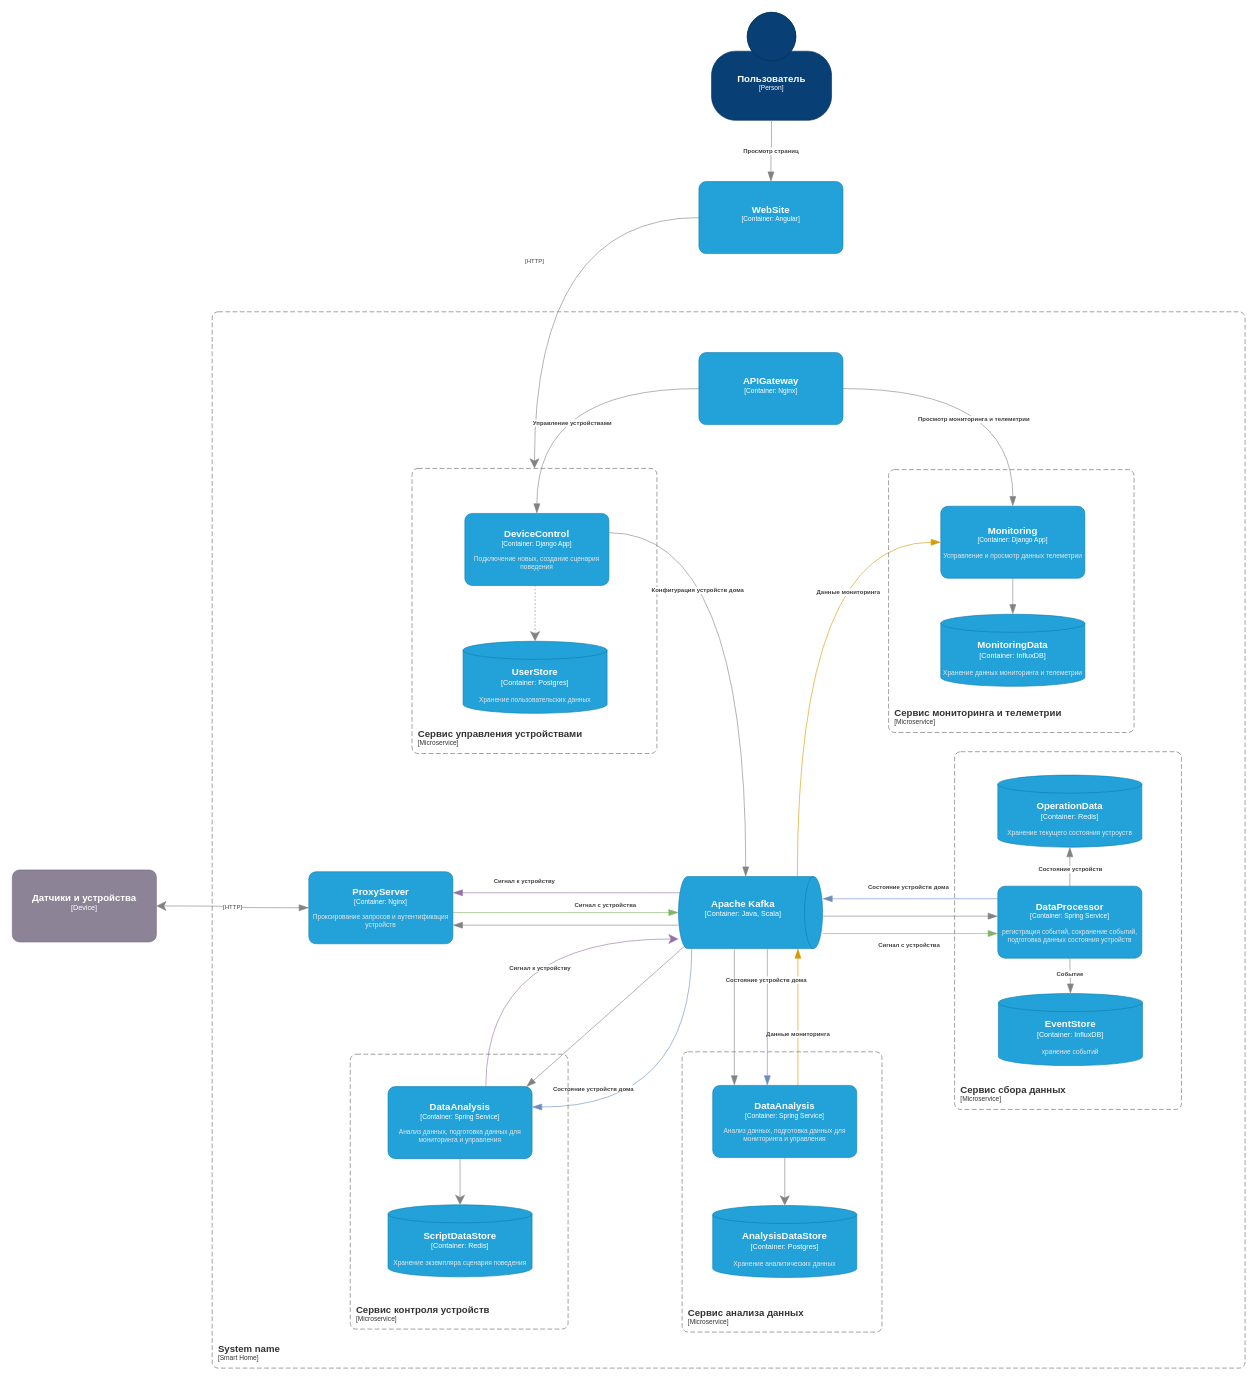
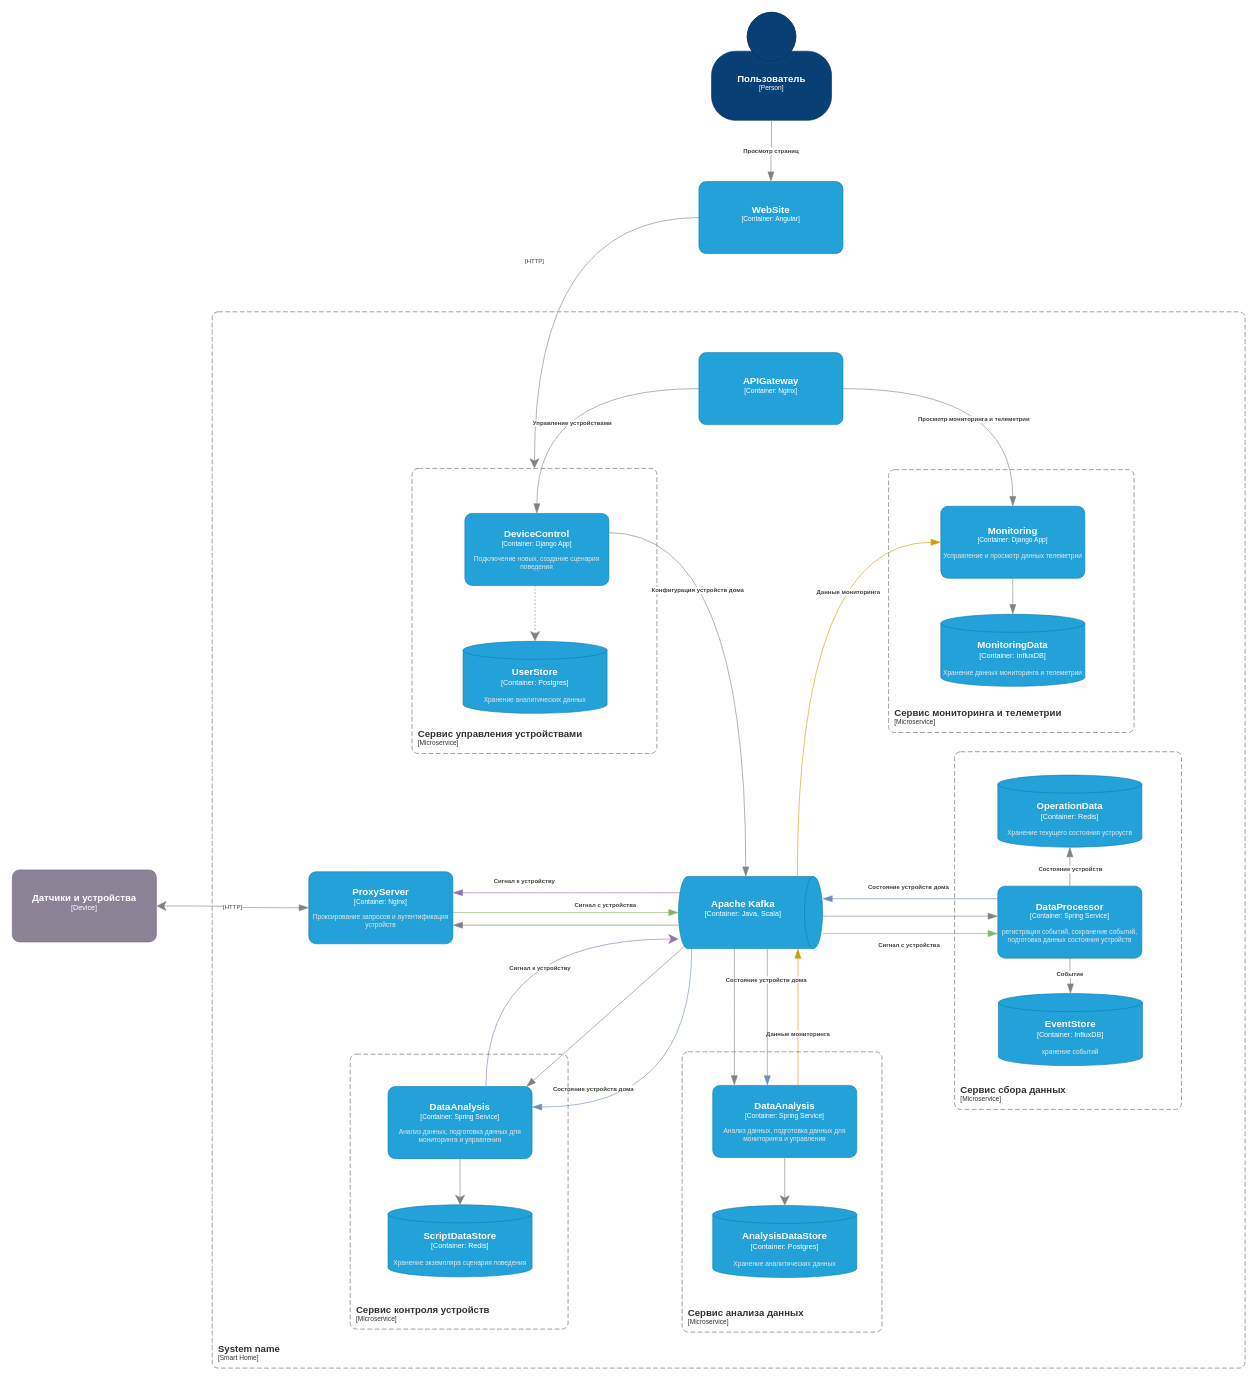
(535, 685) -> (535, 685)
